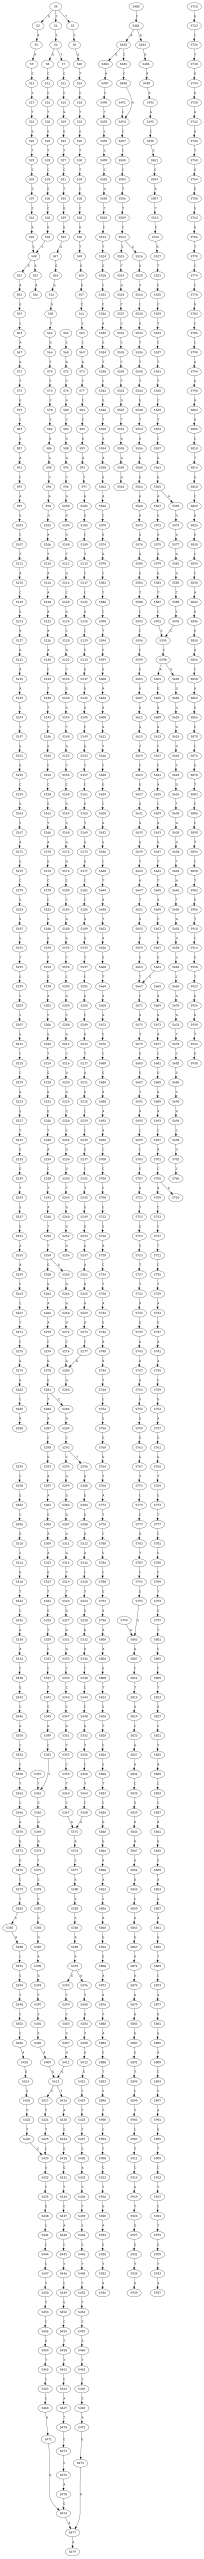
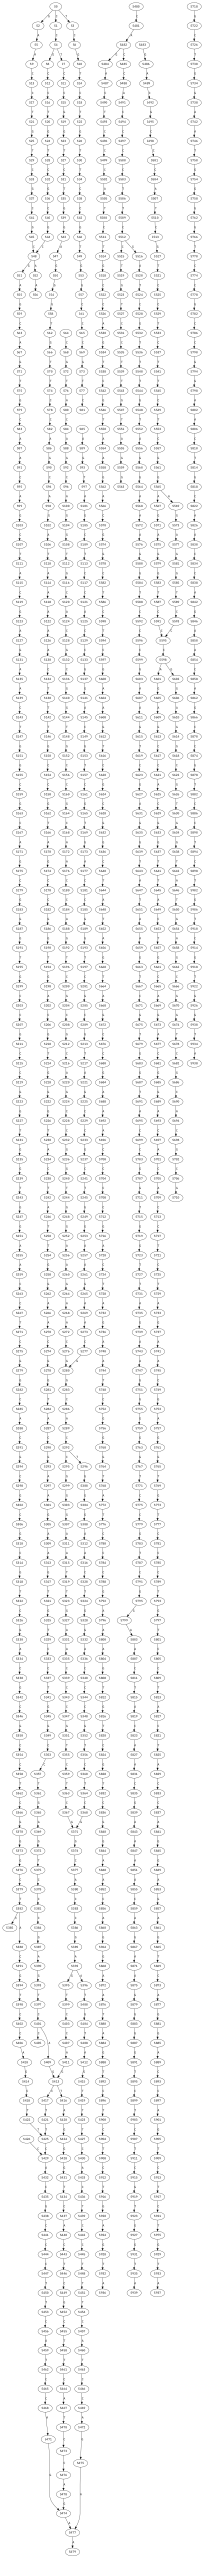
(139, 34) -> none
(132, 102) -> (123, 92)
(82, 419) -> none
(149, 976) -> (158, 976)
(166, 1187) -> (176, 1187)
(56, 1264) -> (66, 1264)
(56, 1399) -> (66, 1398)
none -> (20, 1448)
(137, 1619) -> (132, 1610)
(48, 1774) -> (43, 1764)
(14, 1936) -> (20, 1927)
(42, 2052) -> (47, 2041)
(27, 2129) -> (35, 2129)
